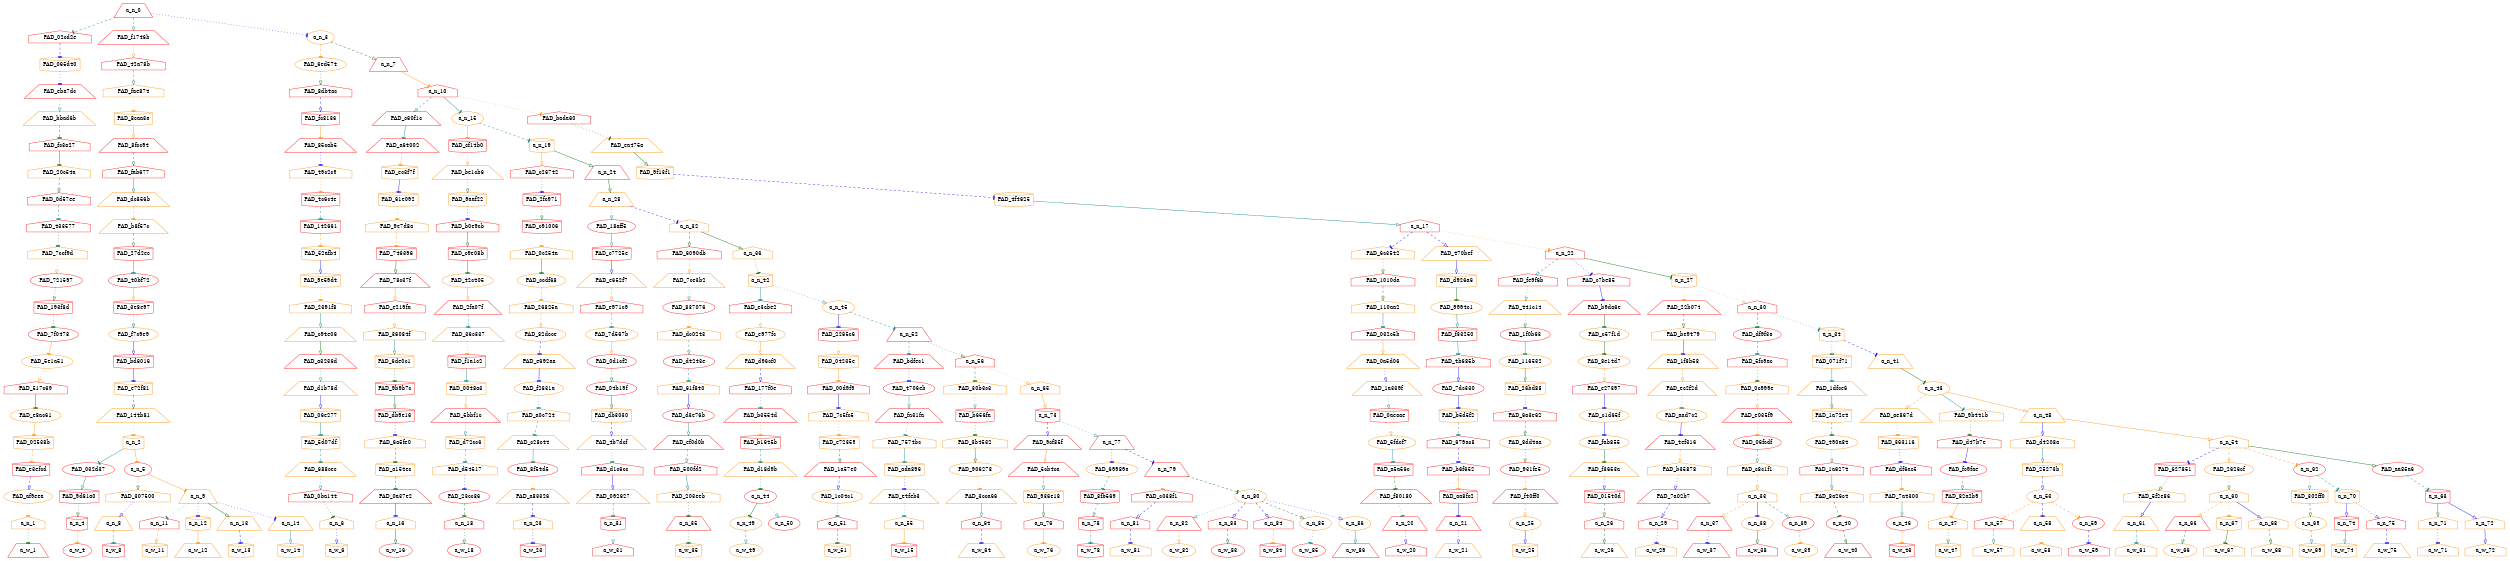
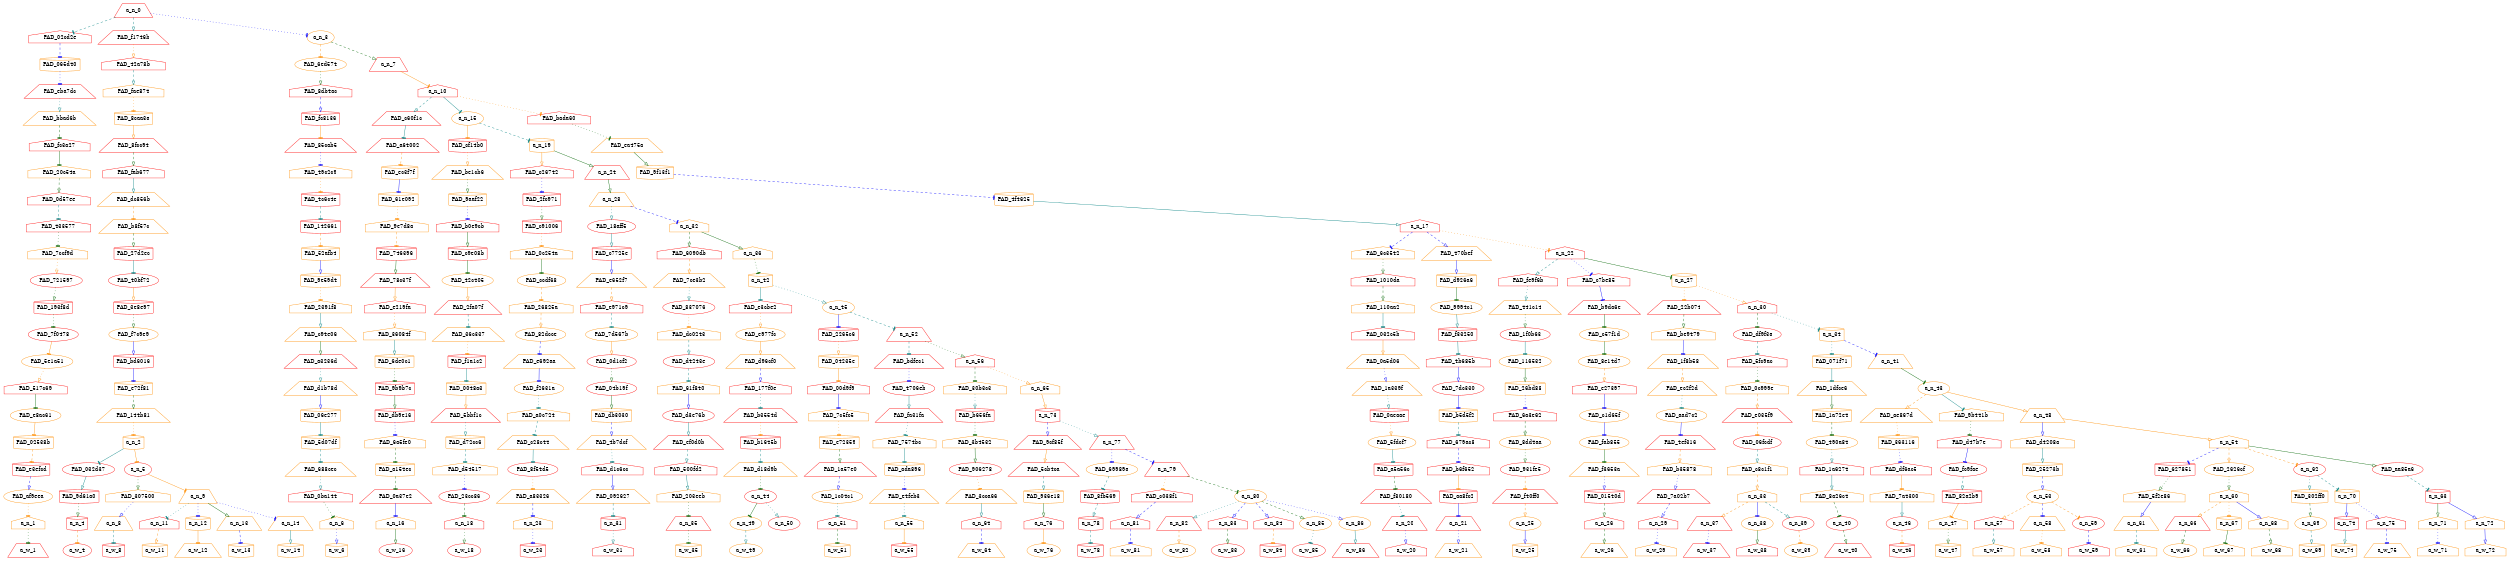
(975, 470) -> (975, 470)
(904, 550) -> (904, 550)
